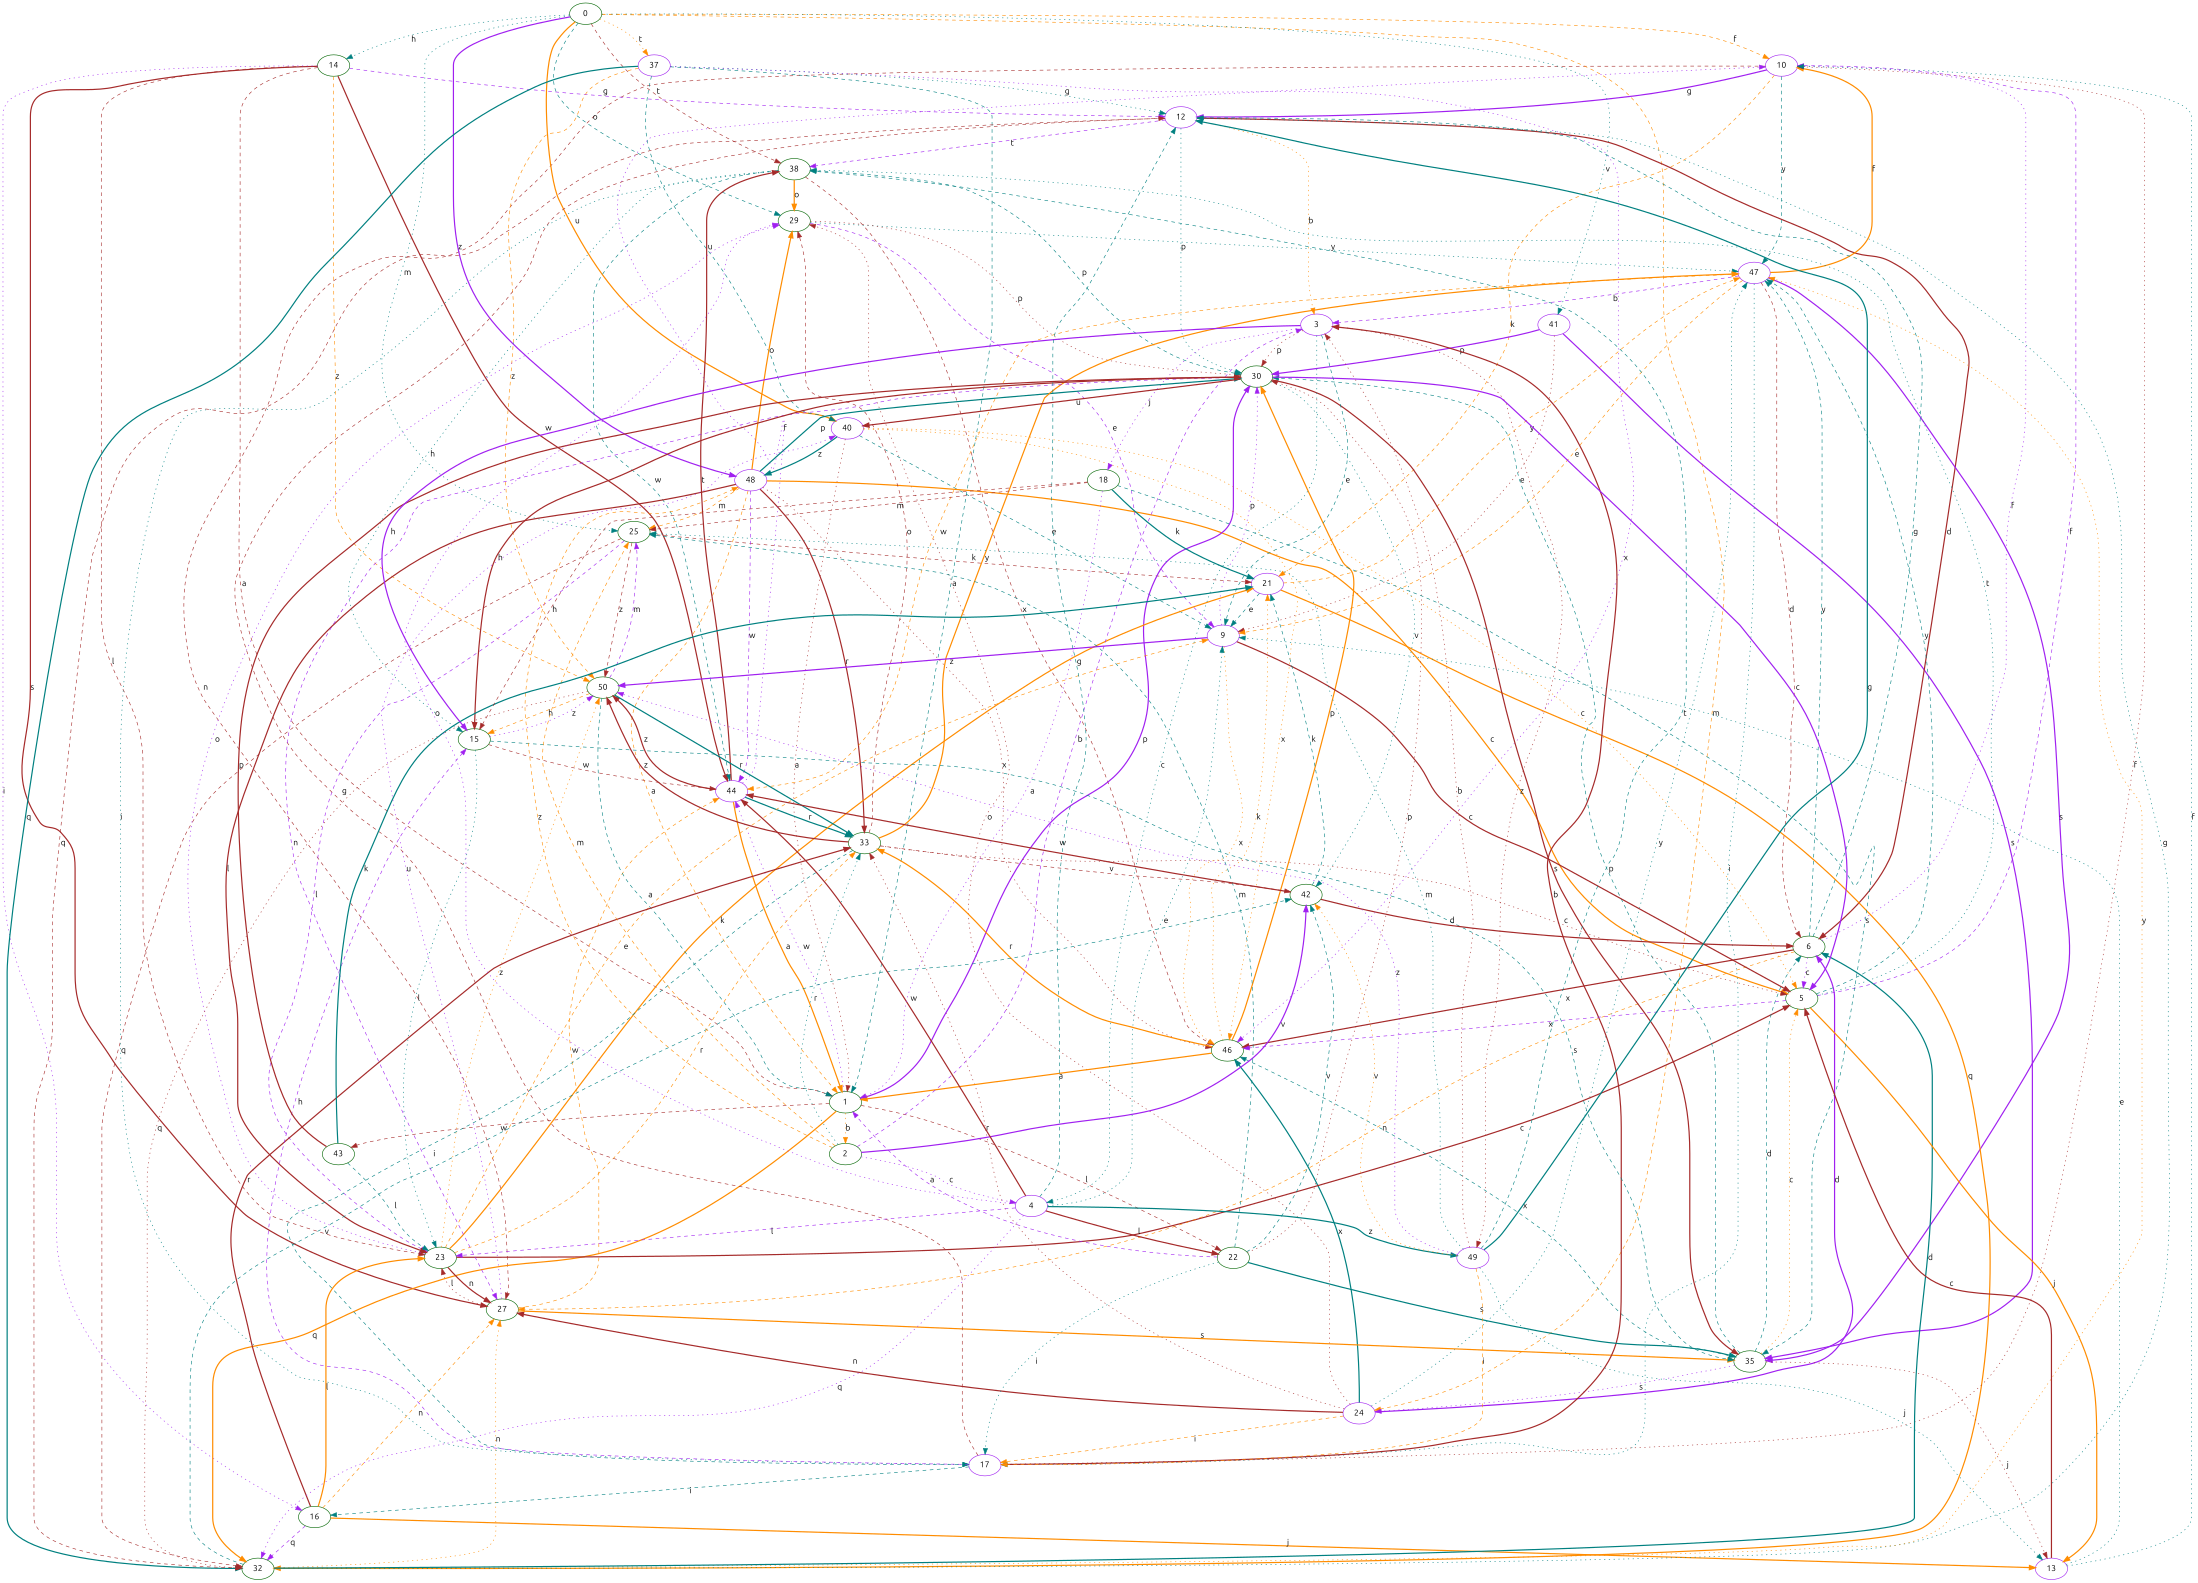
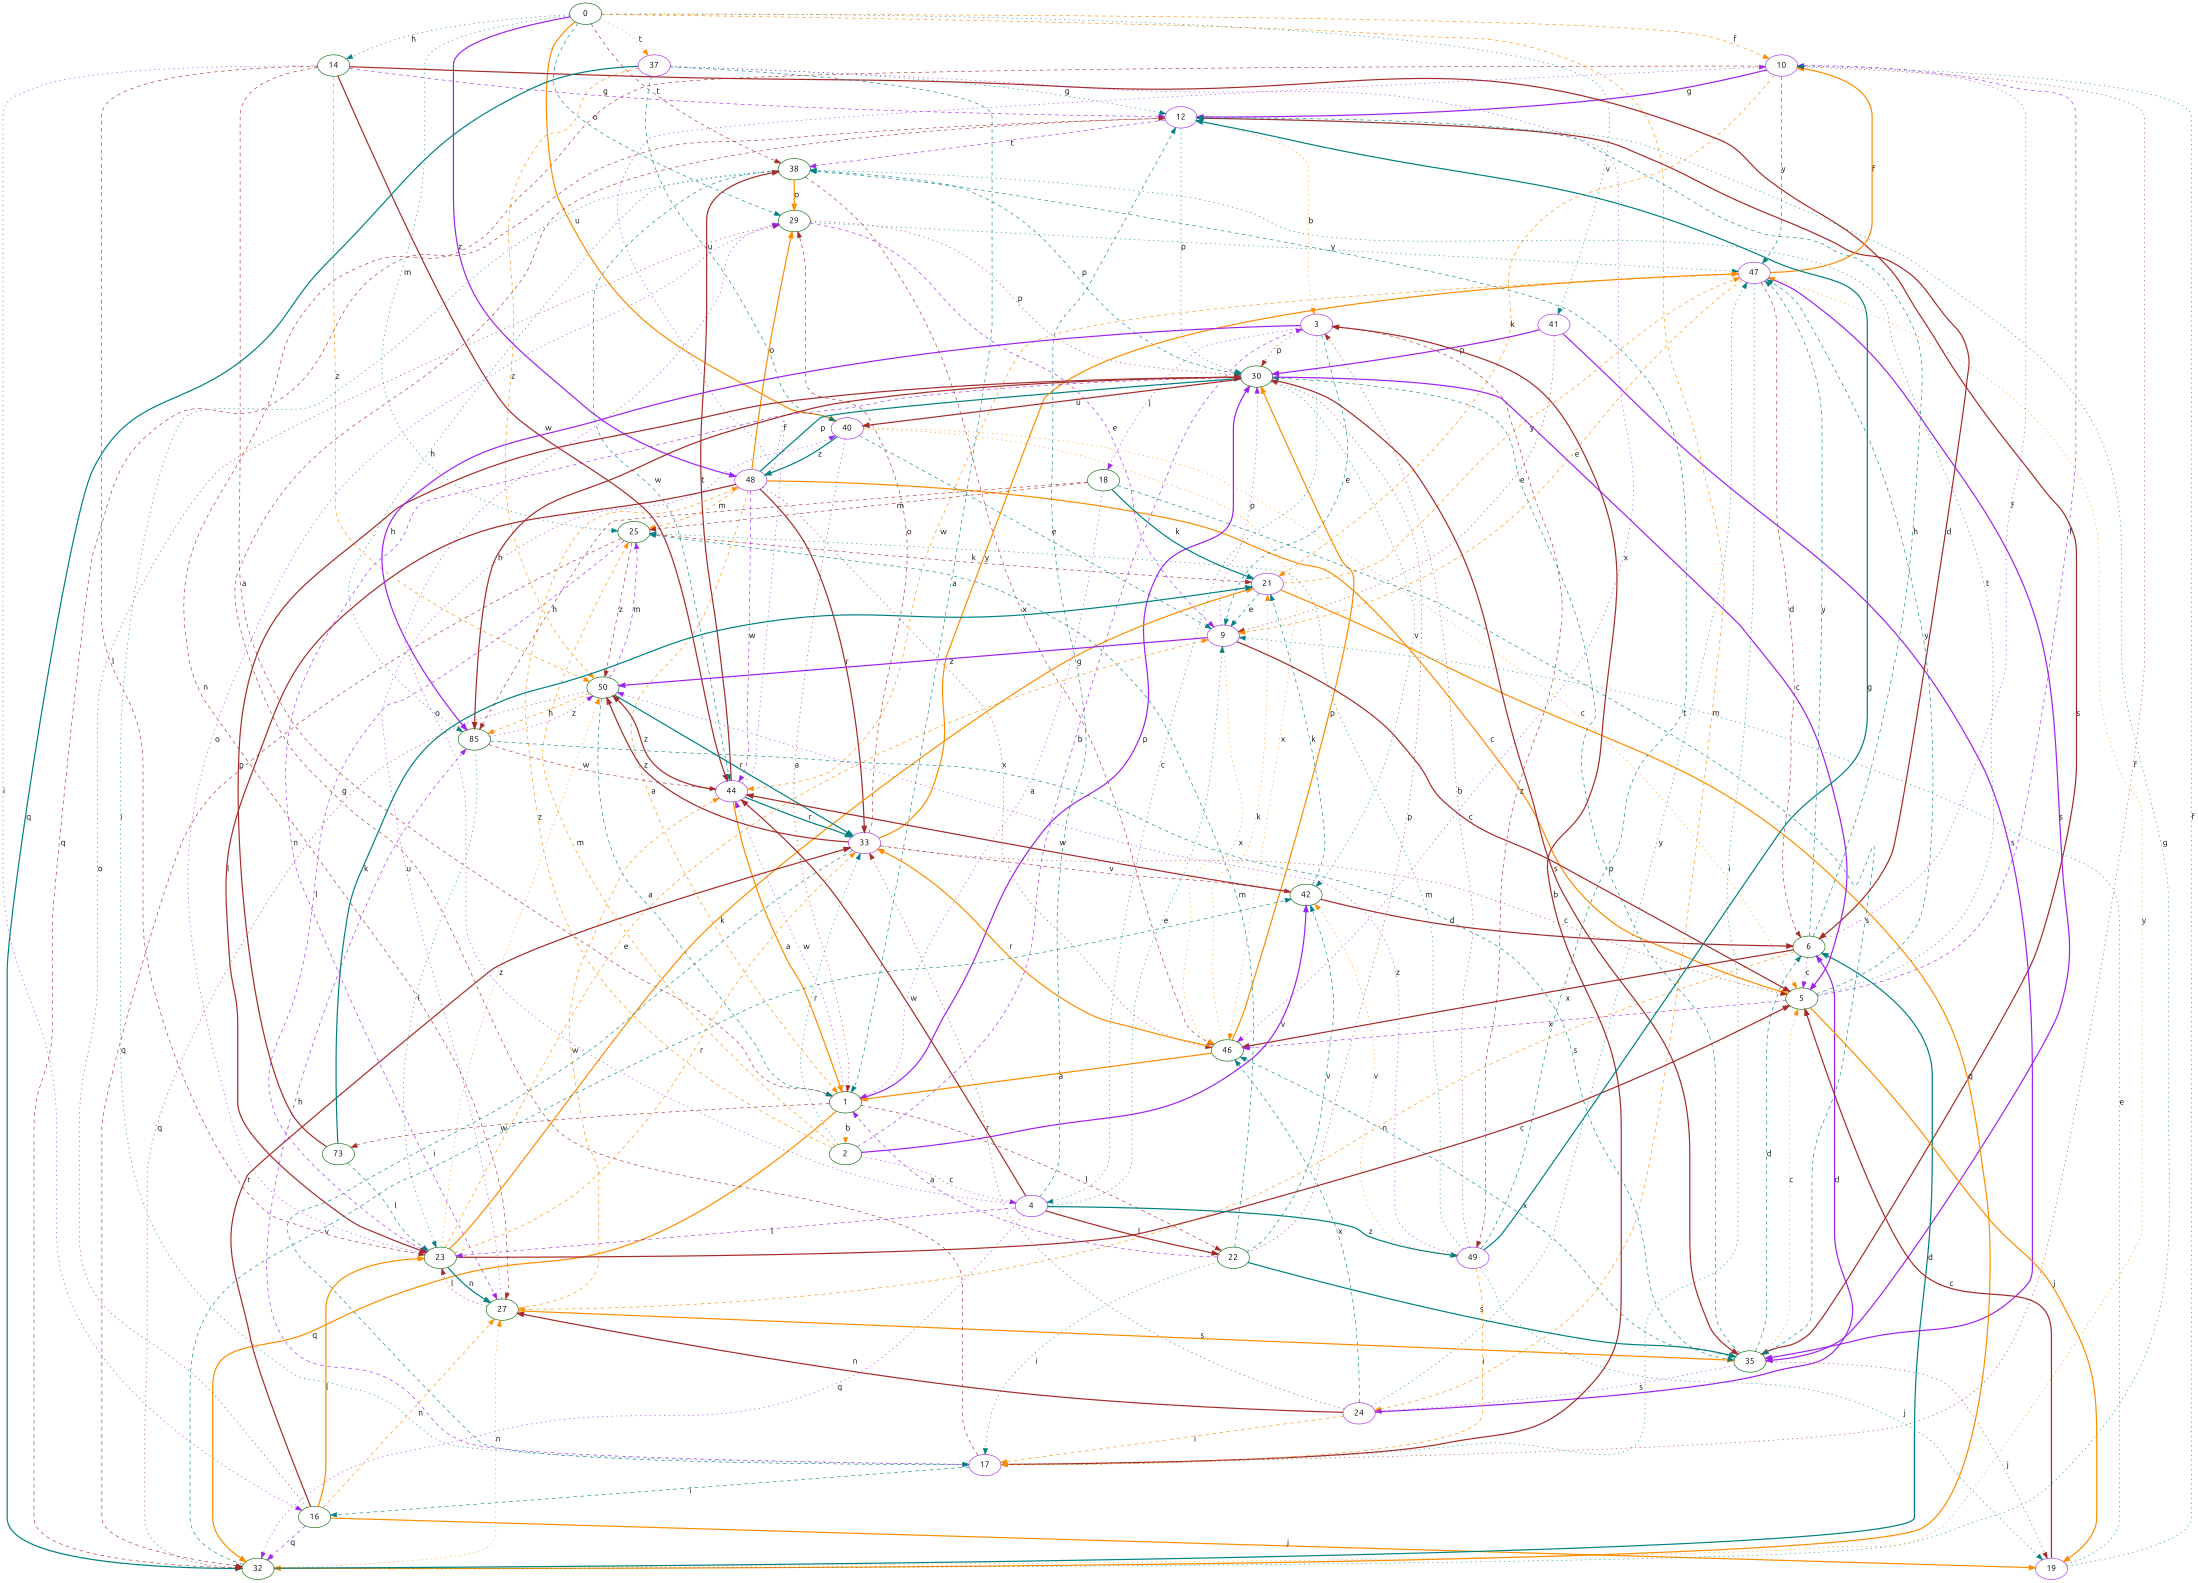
(1539, 304) -> none
(1916, 532) -> (1916, 532)
(30, 681) -> (1749, 162)
(1540, 723) -> (1540, 723)
(474, 739) -> (474, 739)
(865, 843) -> (865, 843)
(969, 908) -> (98, 716)
(338, 1154) -> (338, 1154)
(1337, 1230) -> (1337, 1230)
(465, 1285) -> (465, 1285)
(2051, 1569) -> (2051, 1569)
